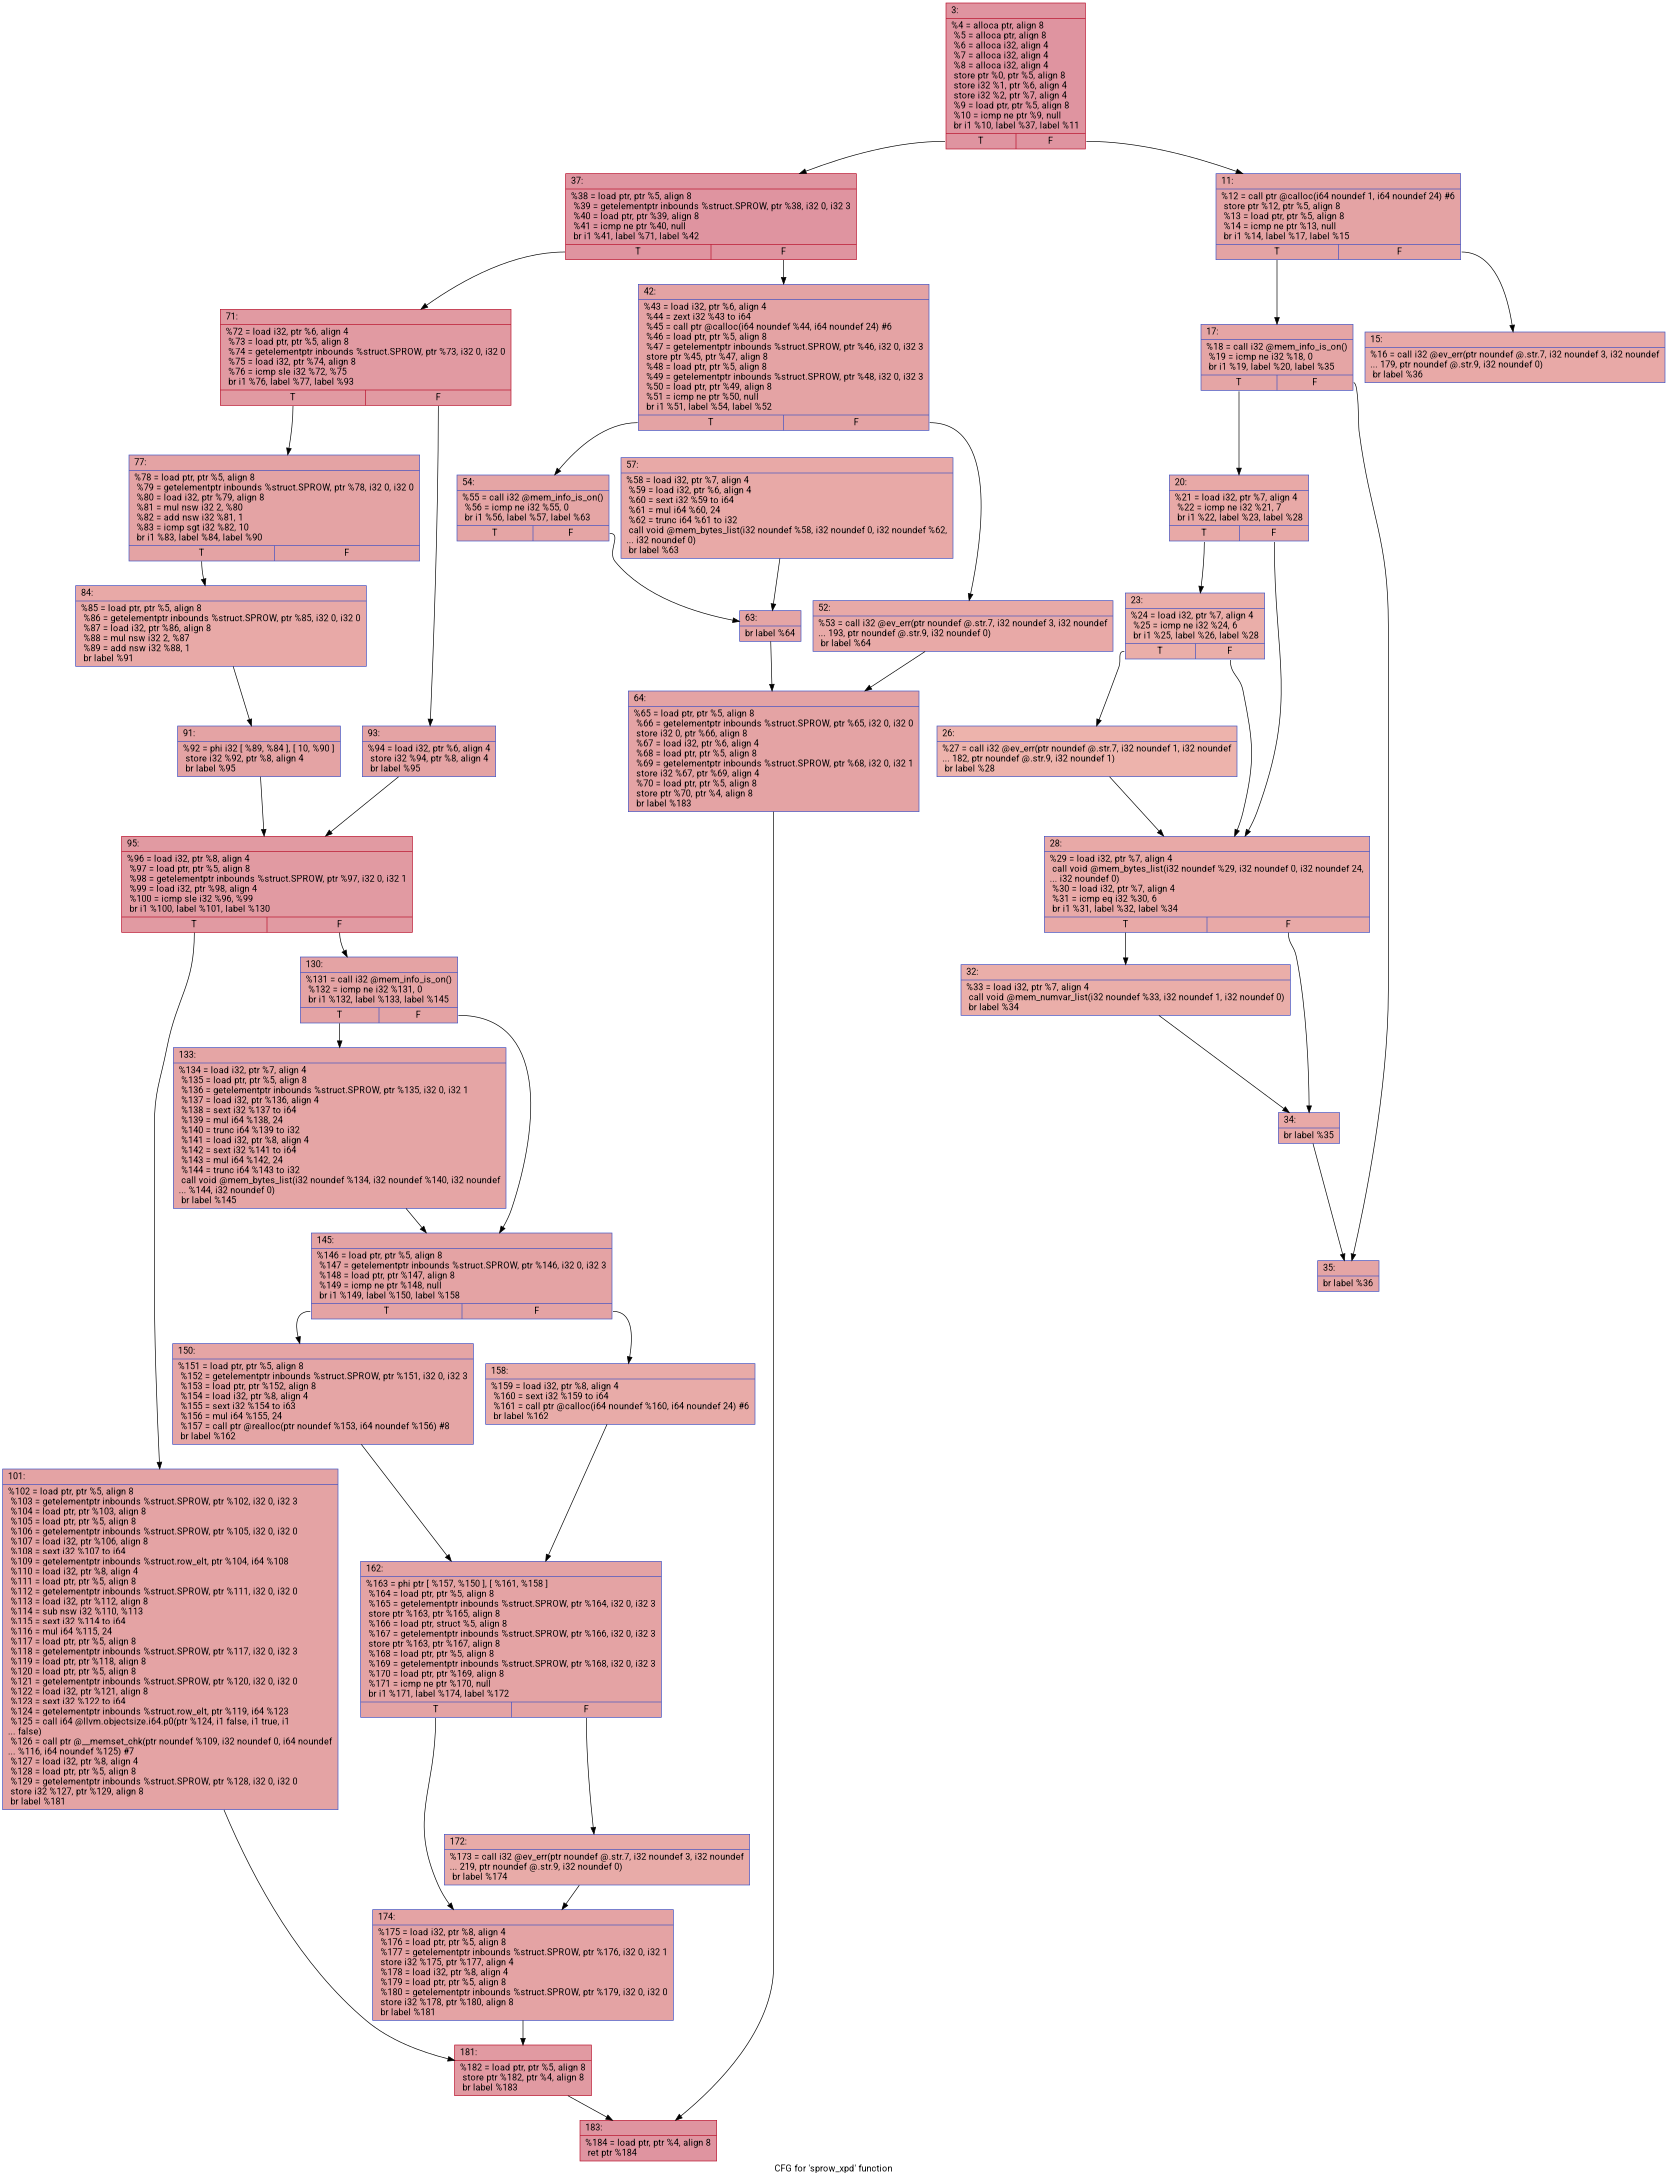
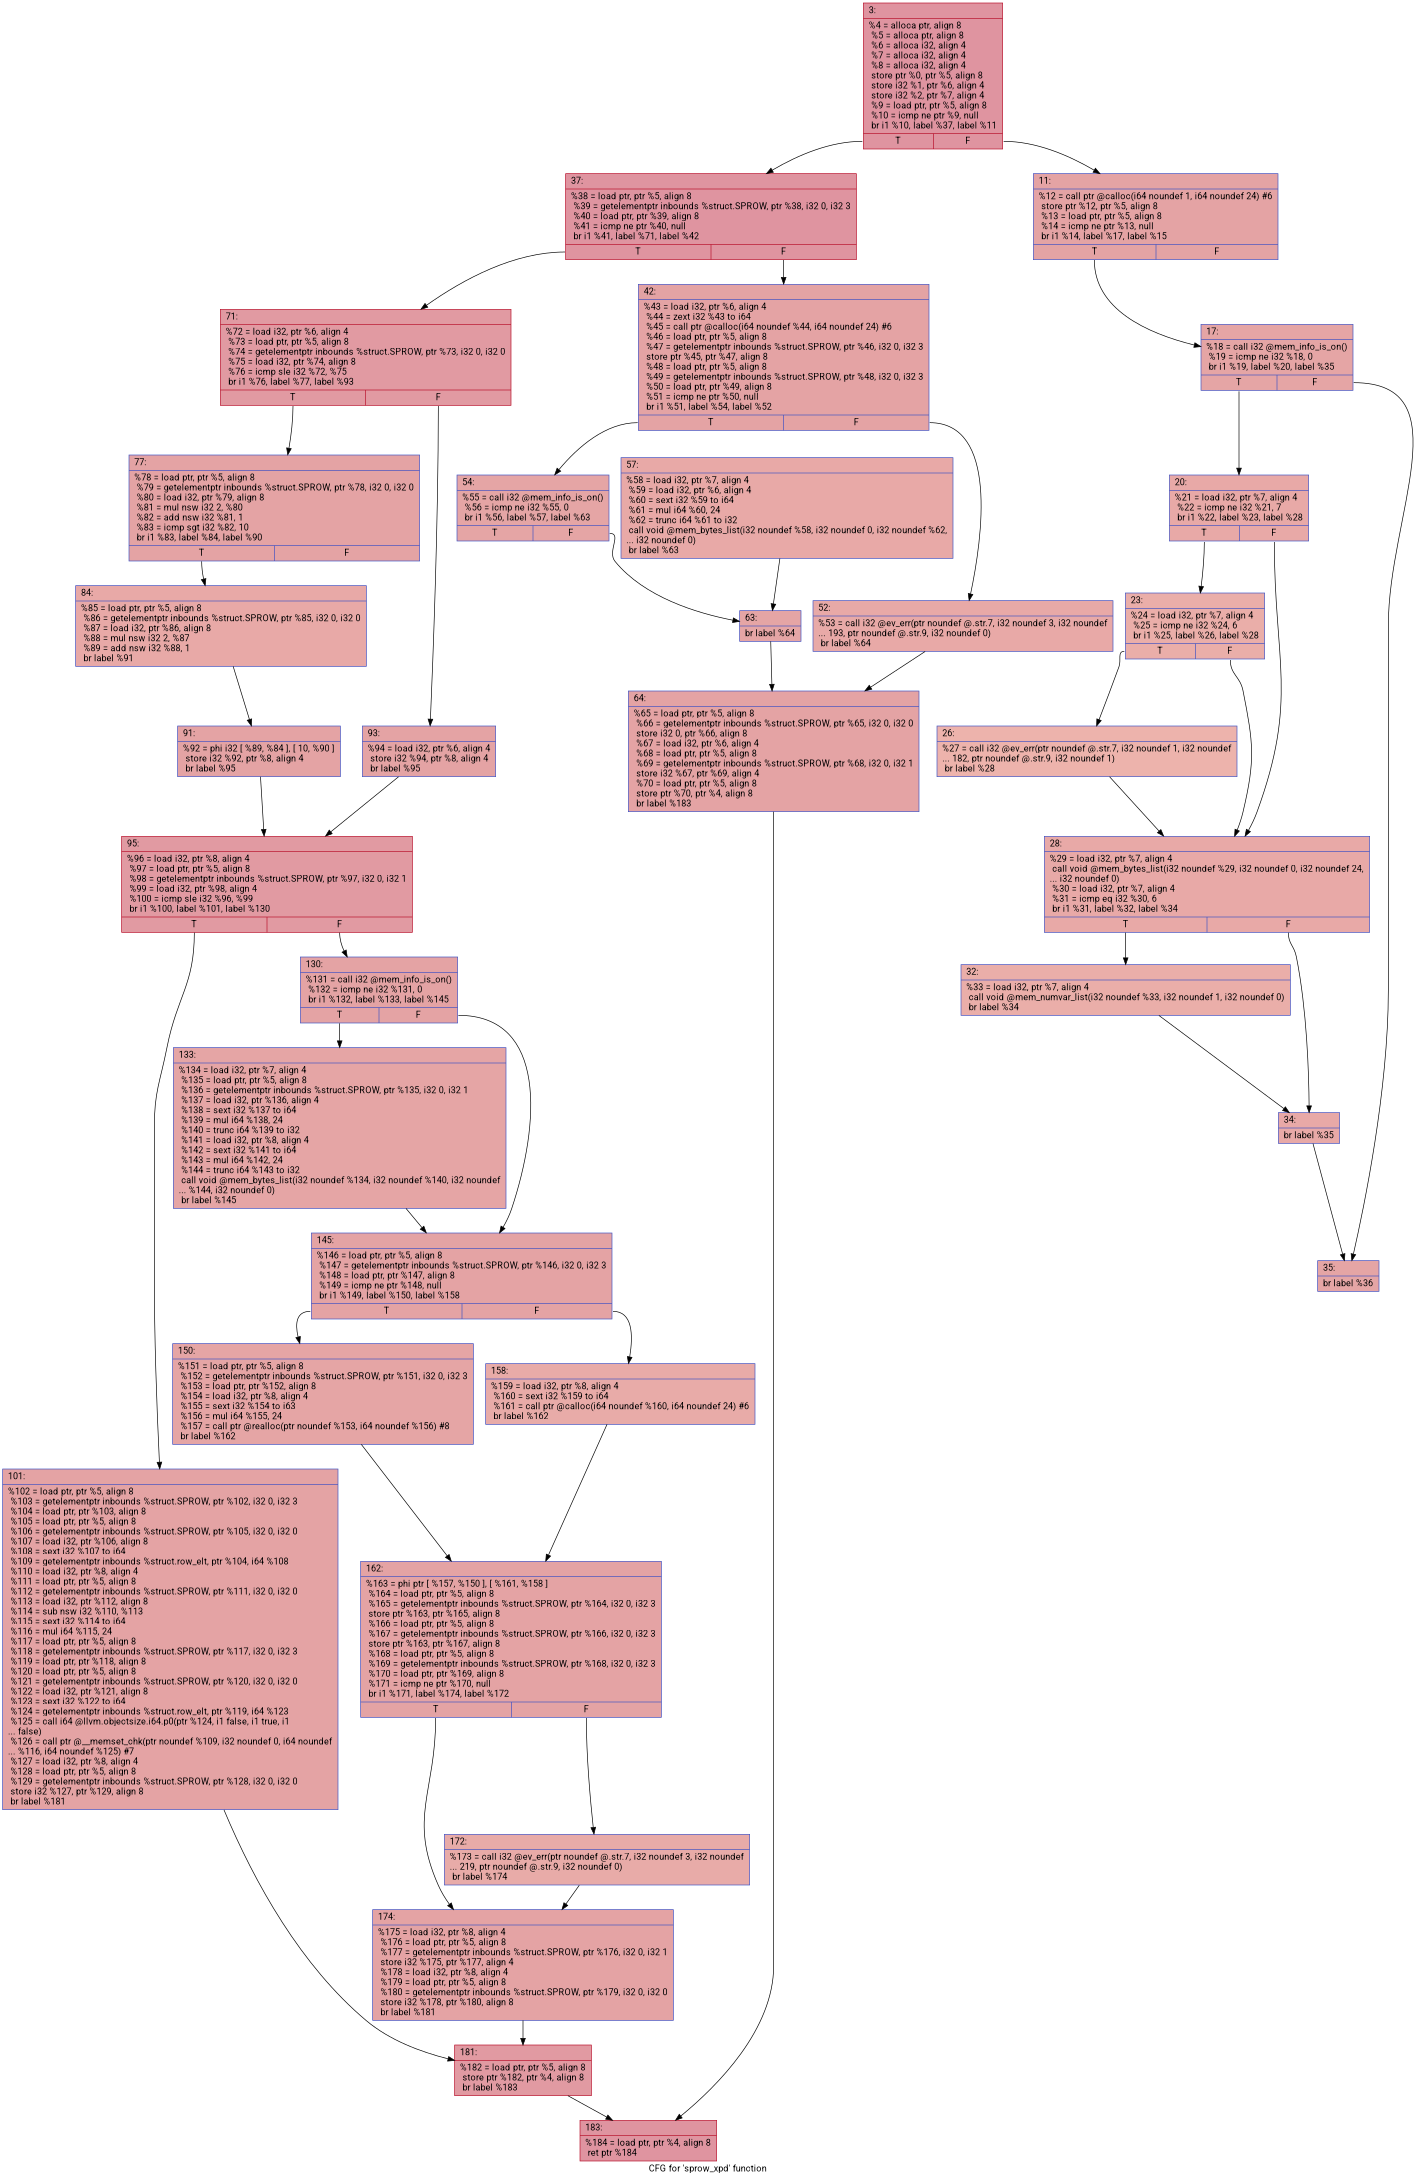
(1515, 357) -> none
(437, 1624) -> (430, 1624)
